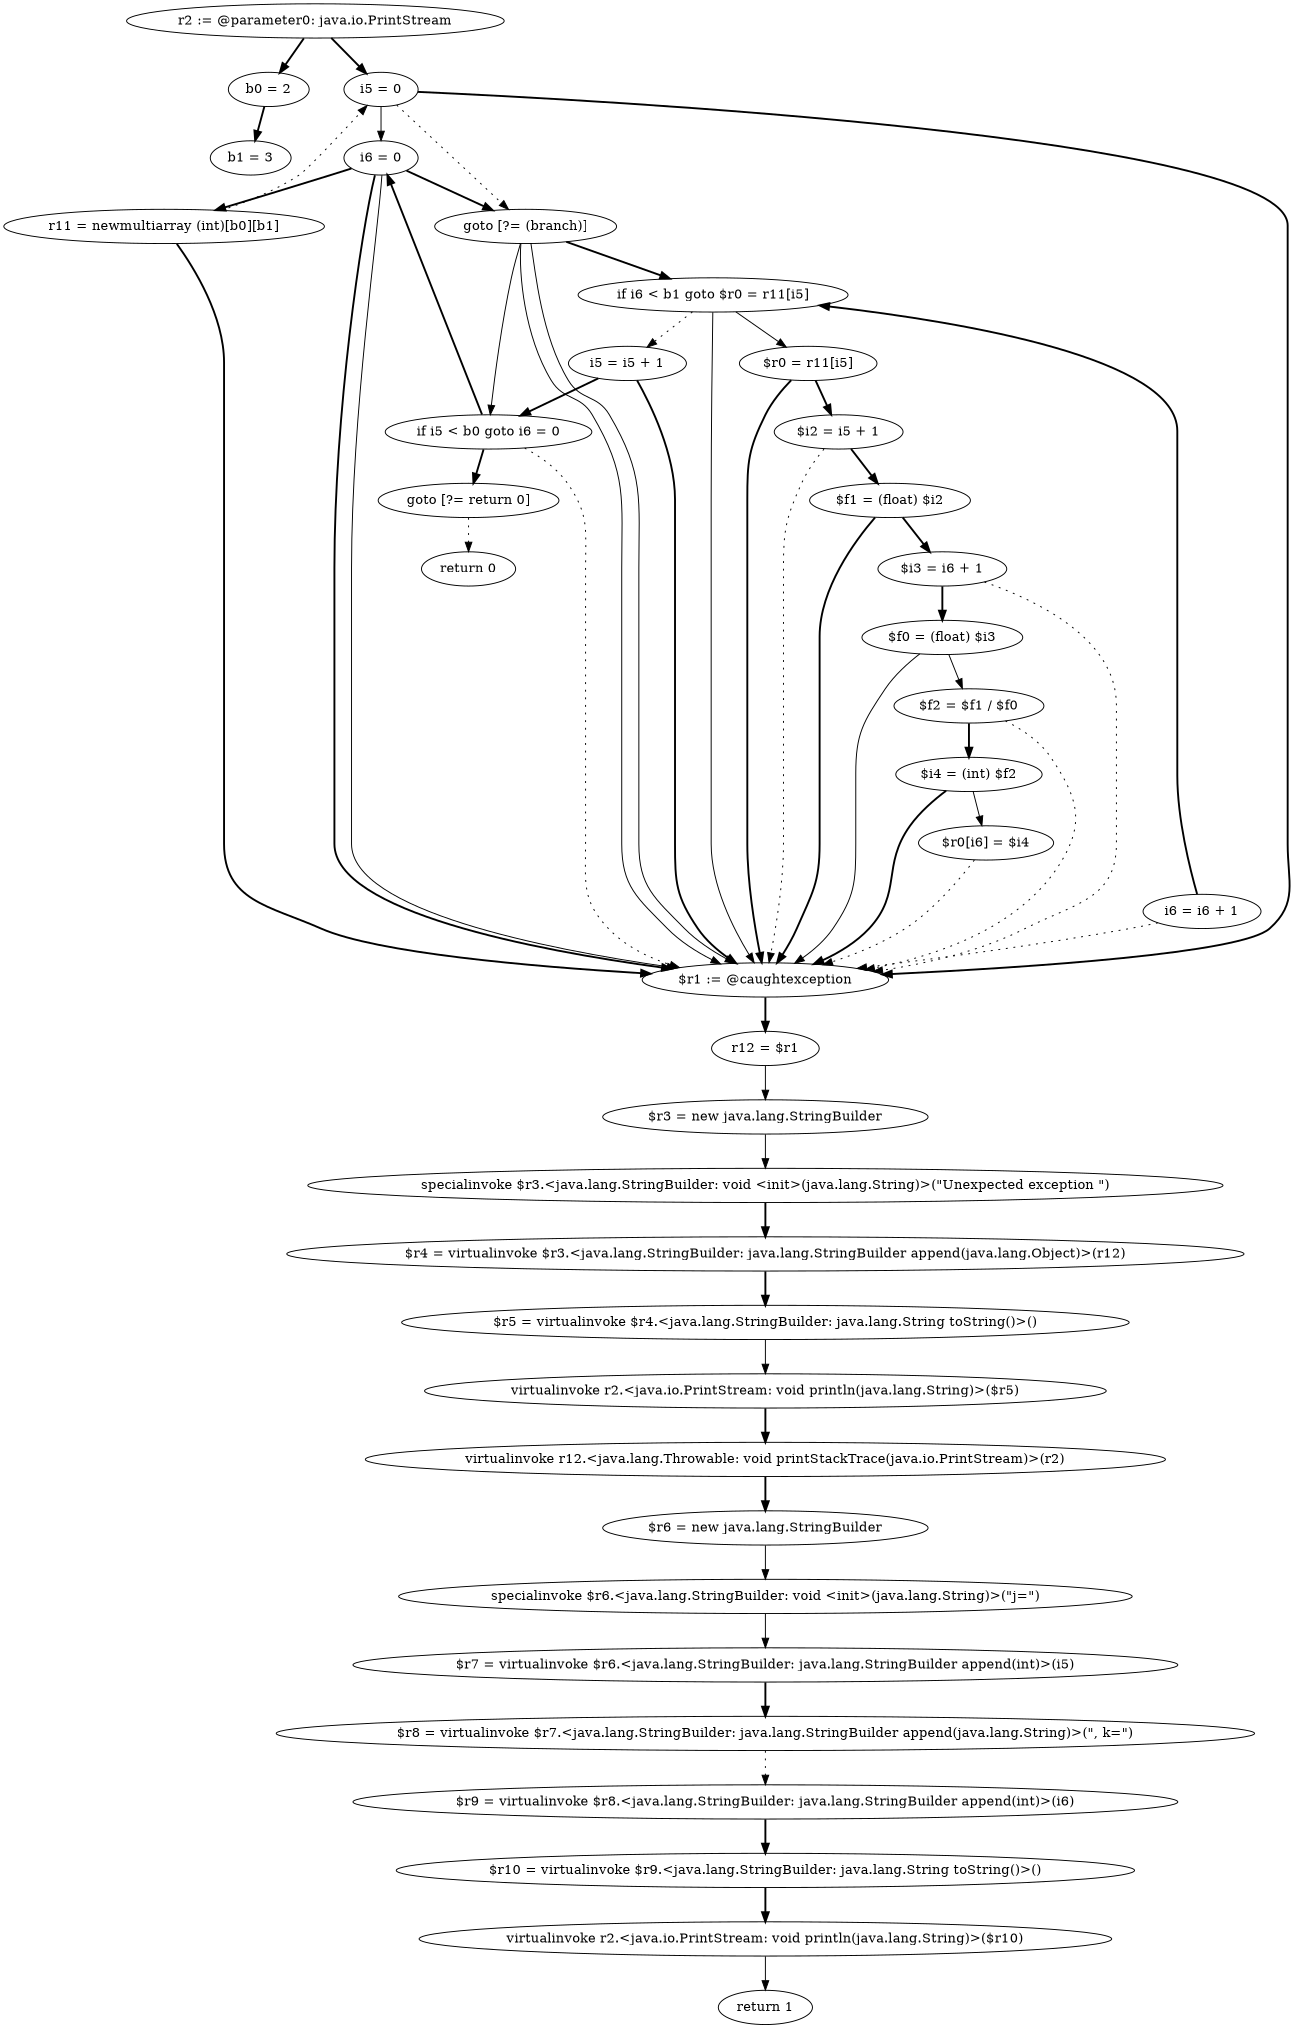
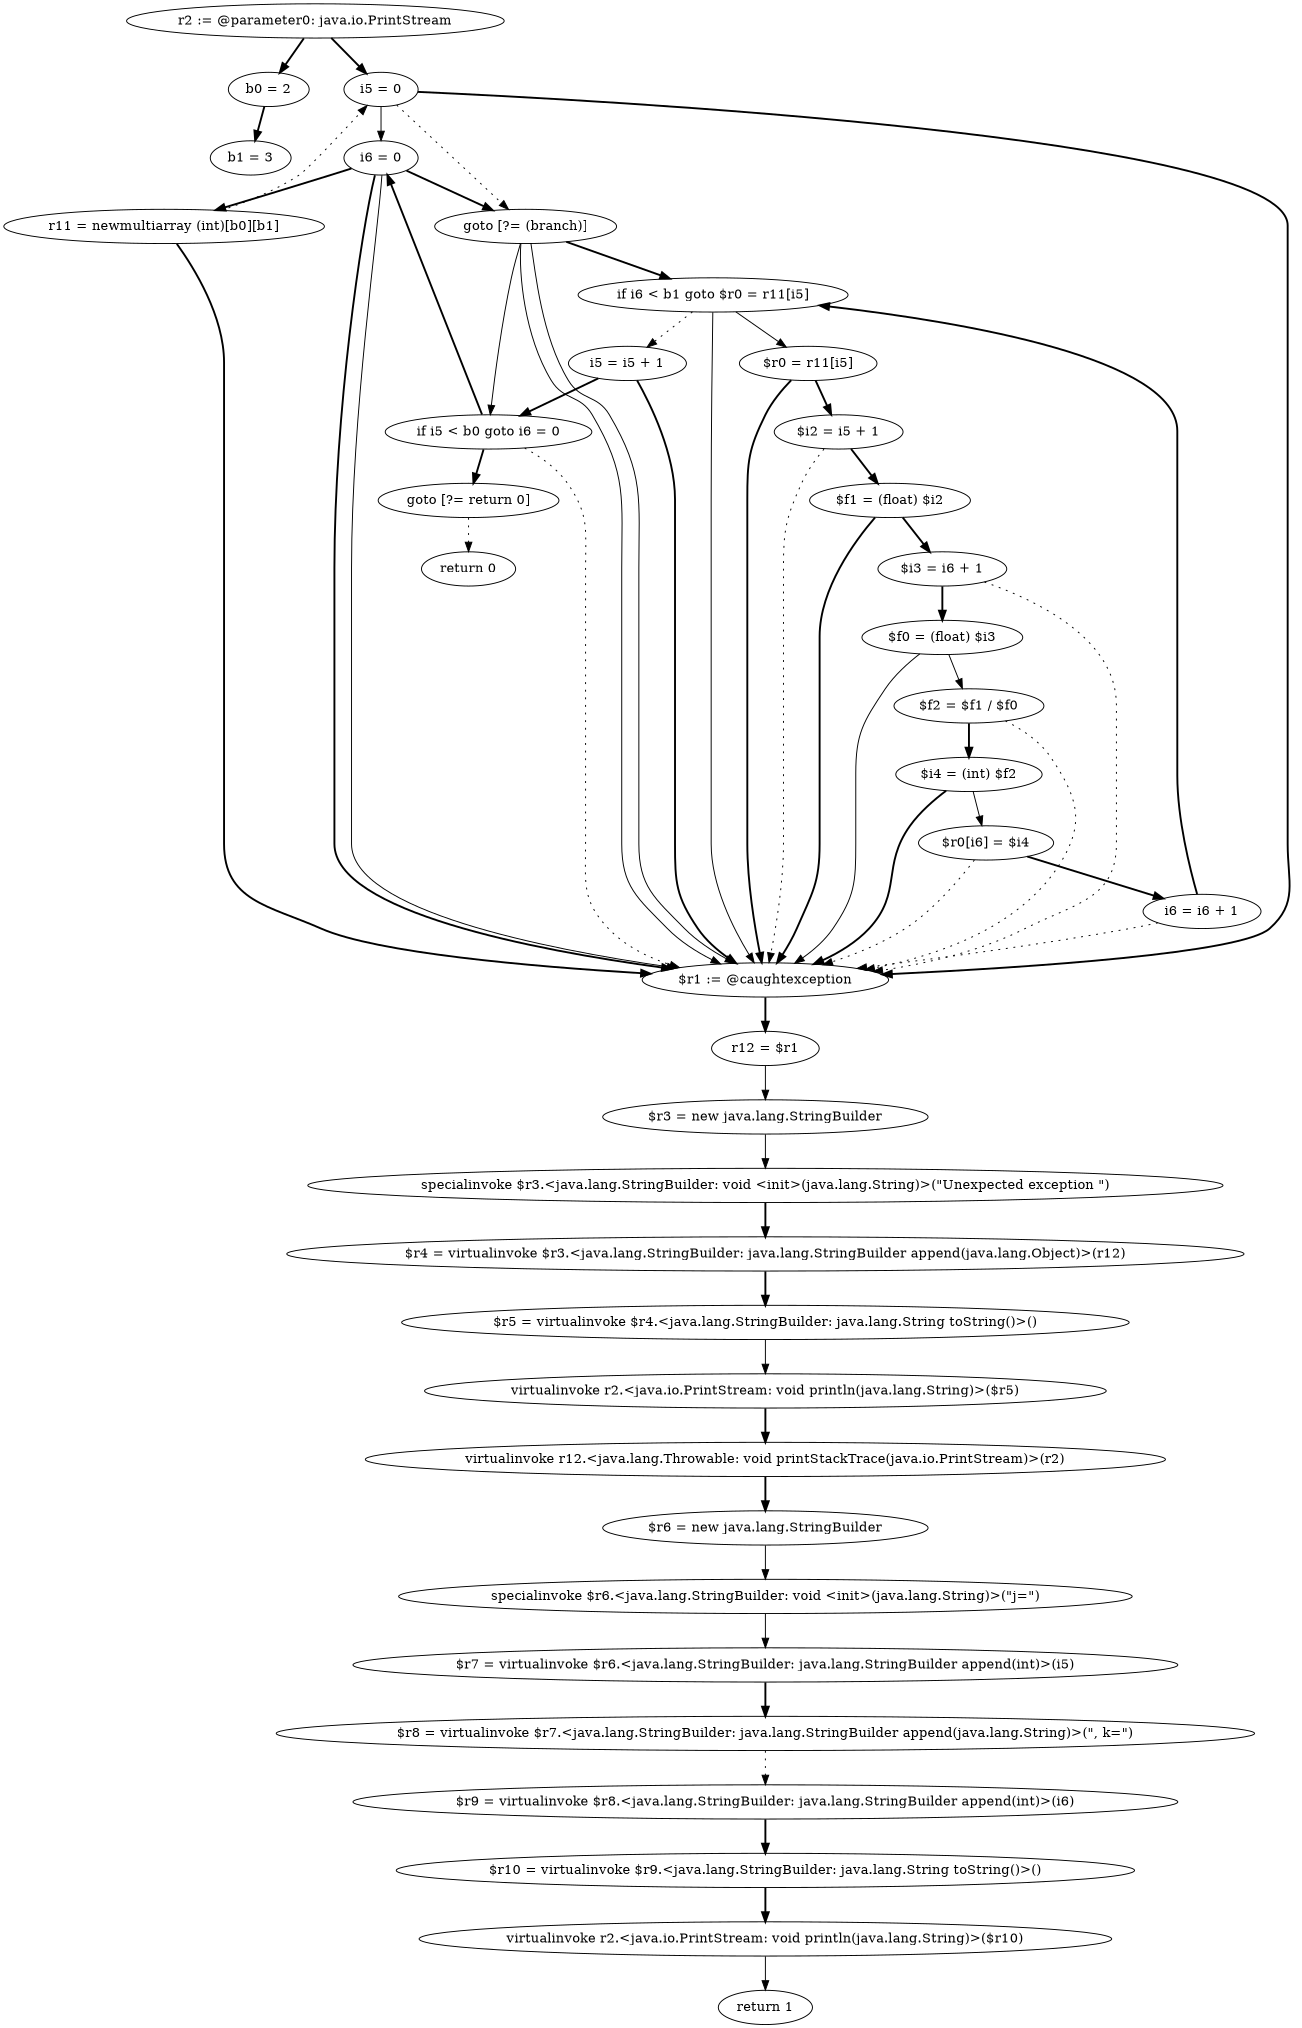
none -> (1091, 876)
